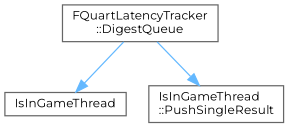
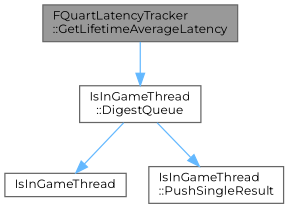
(140, 23) -> (140, 104)
none -> (140, 23)
